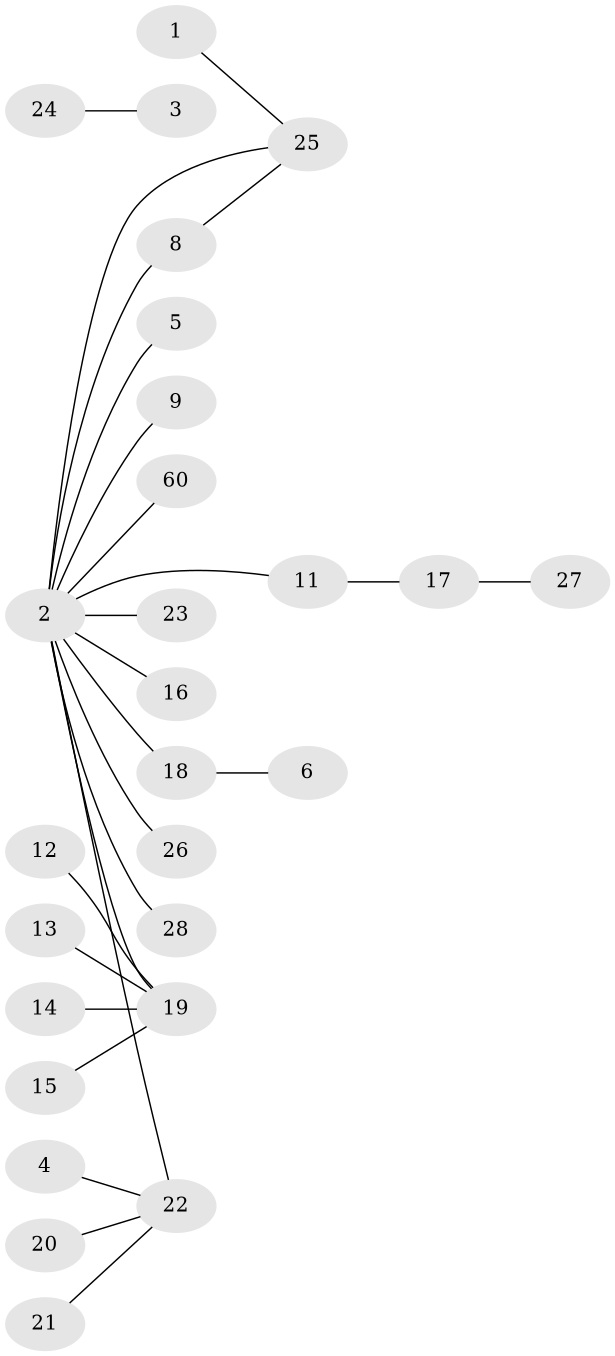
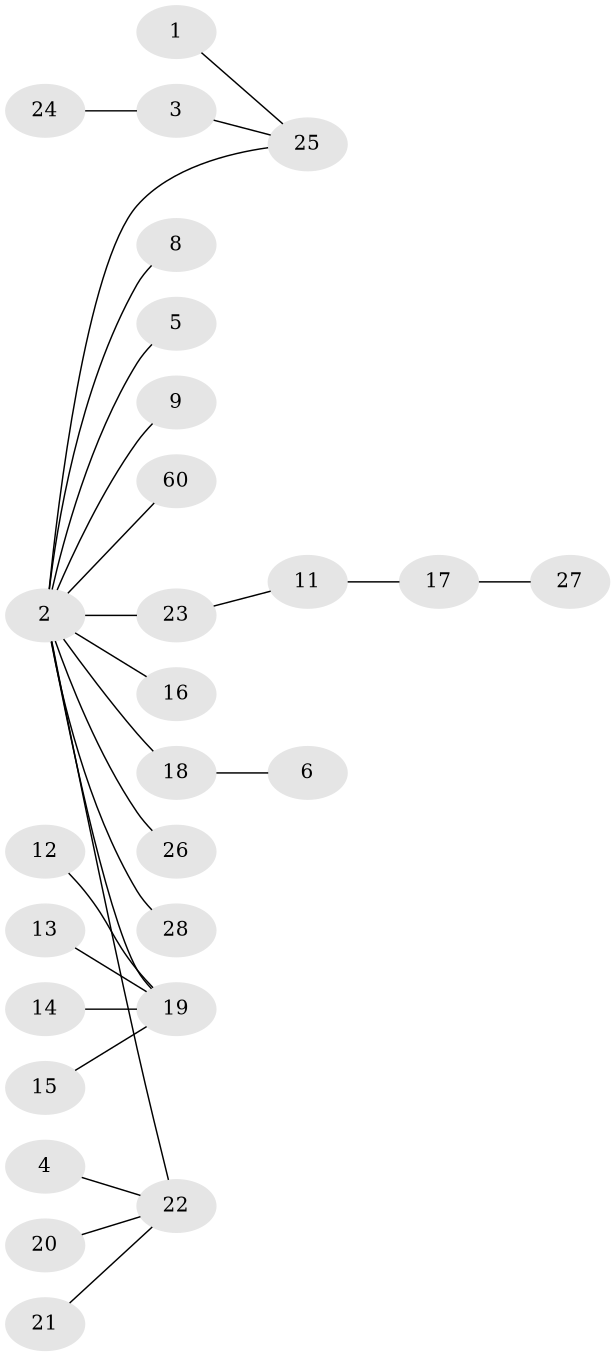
(242, 195) -> (242, 128)
(170, 572) -> (242, 599)
